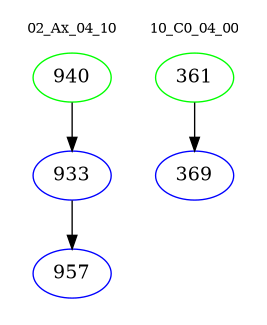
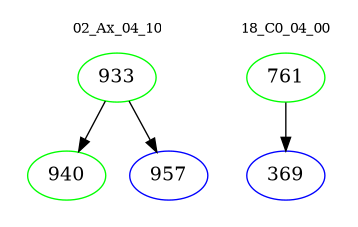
(195, 29) -> (286, 29)
(195, 78) -> (286, 78)
(72, 120) -> (95, 120)
(72, 176) -> (117, 78)
